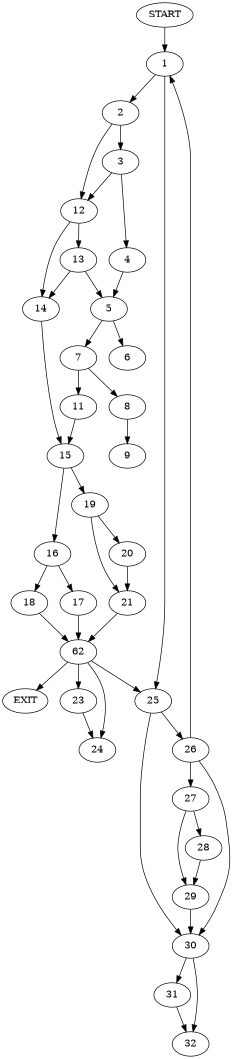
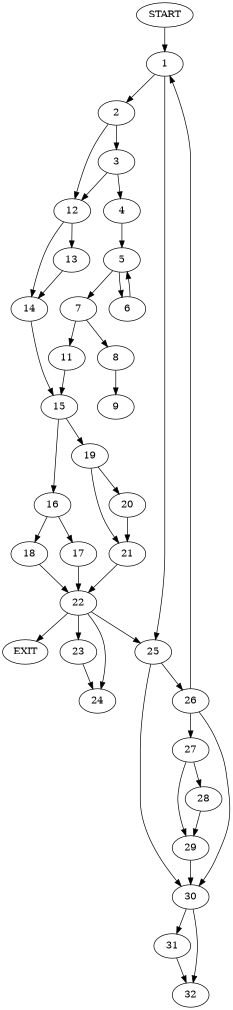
(92, 282) -> (130, 288)
(78, 652) -> (78, 603)
